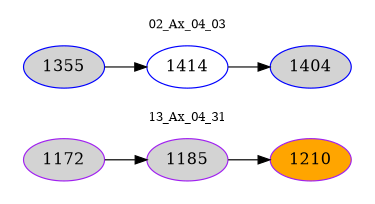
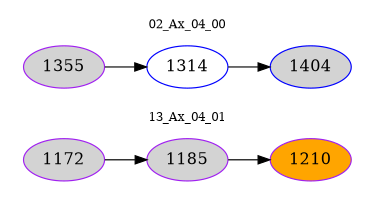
(187, 25) -> (187, 25)
(64, 67) -> (64, 67)
(187, 67) -> (187, 67)
(187, 118) -> (187, 118)
